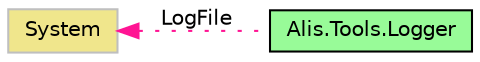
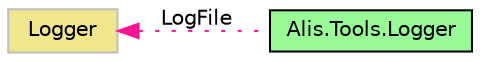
(63, 31) -> (63, 31)
